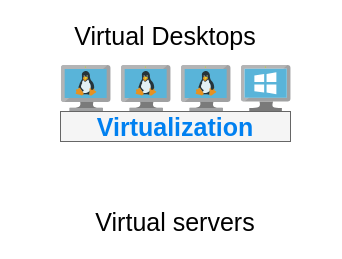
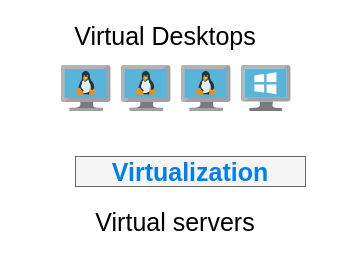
(176, 127) -> (191, 172)
